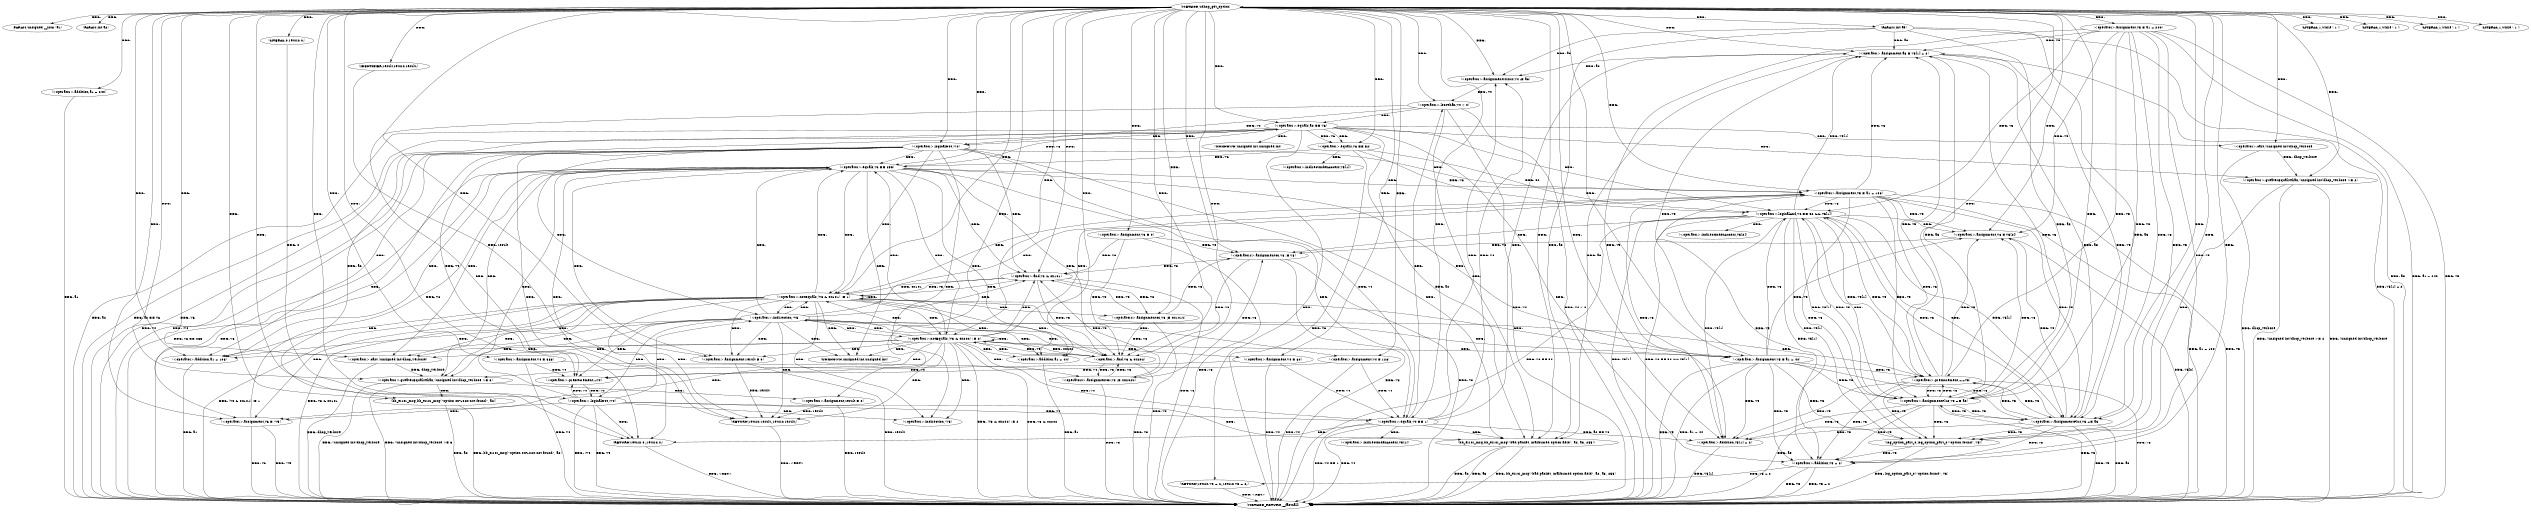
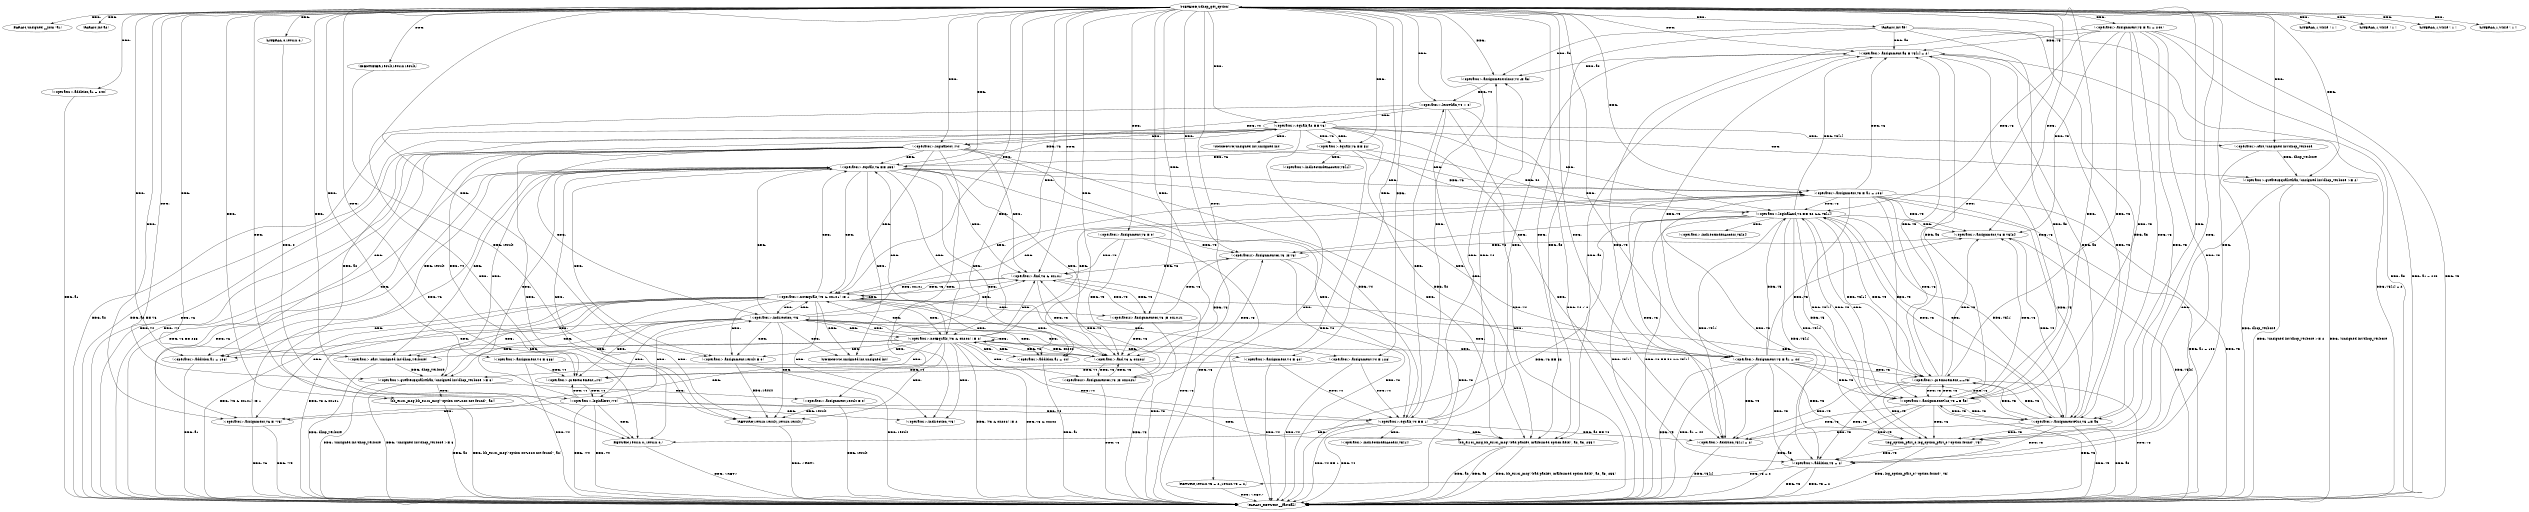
(1928, 224) -> (1928, 224)
(434, 266) -> (434, 266)
(1461, 266) -> (1461, 266)
(1134, 349) -> (1134, 349)
(1273, 505) -> (1272, 505)
